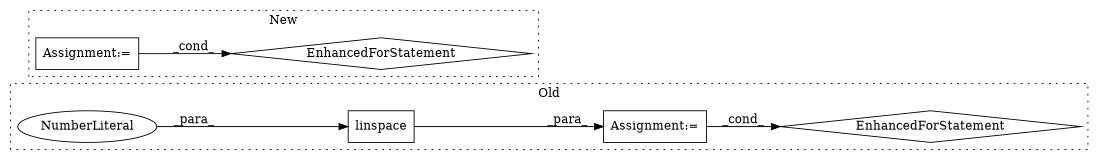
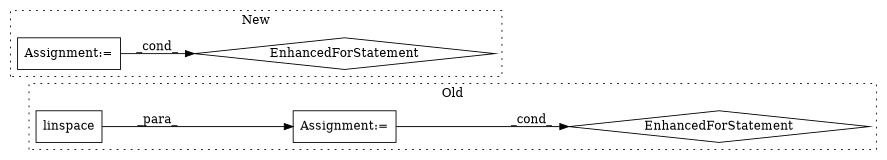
(87, 127) -> none
